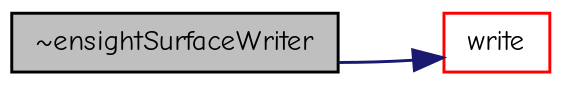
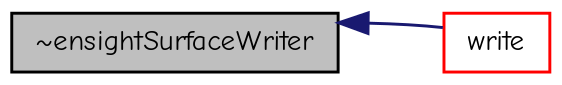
(376, 62) -> (406, 25)
